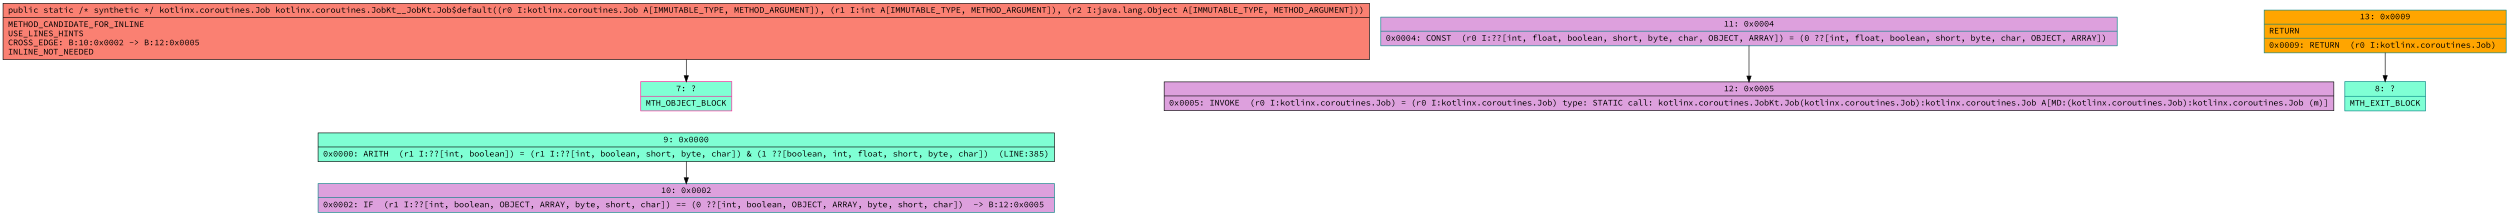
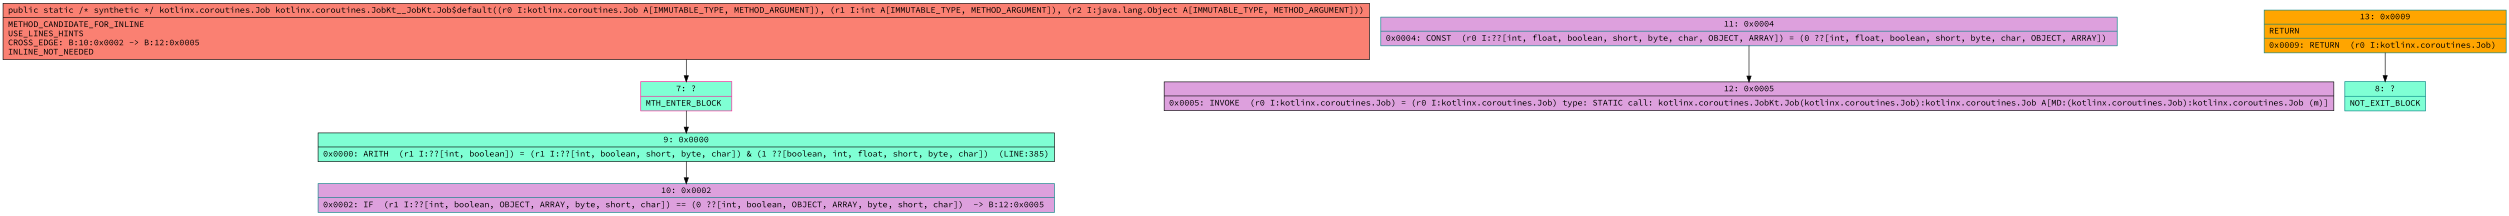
(686, 103) -> (684, 103)
(2385, 103) -> (2385, 103)
none -> (686, 119)
